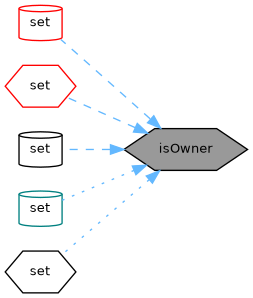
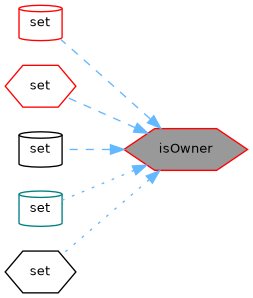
(186, 149) -> (186, 149)
